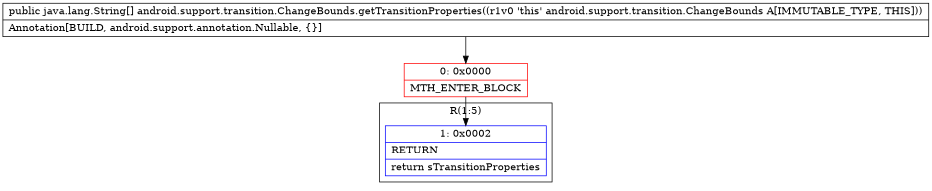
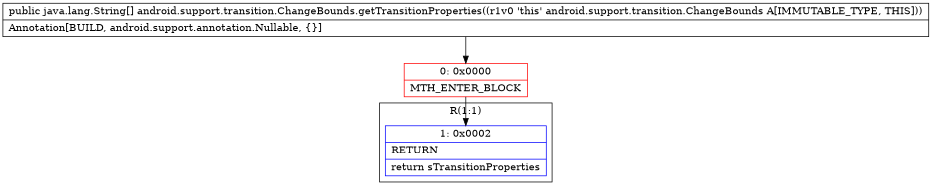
(466, 111) -> (466, 111)
